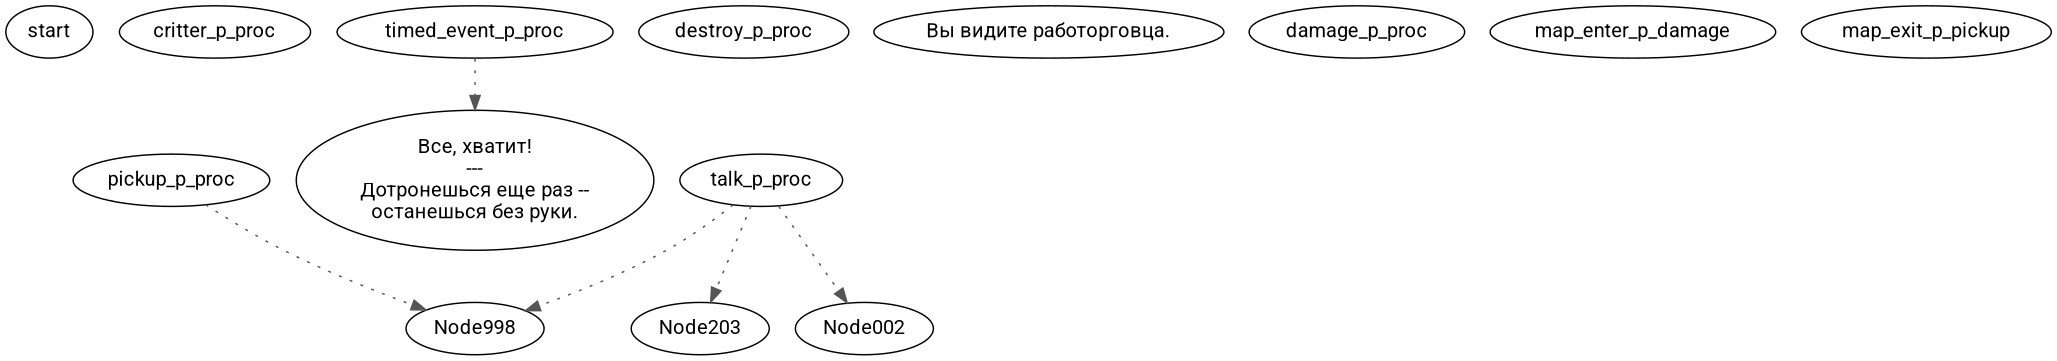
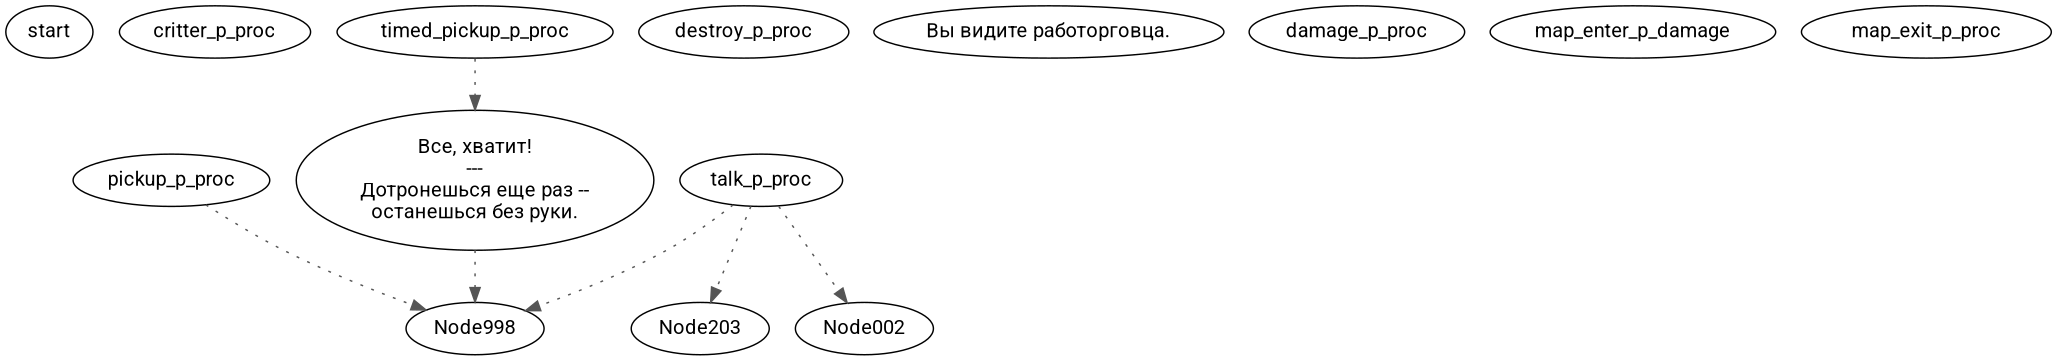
(475, 32) -> (475, 32)
(1926, 32) -> (1926, 32)
none -> (475, 269)
